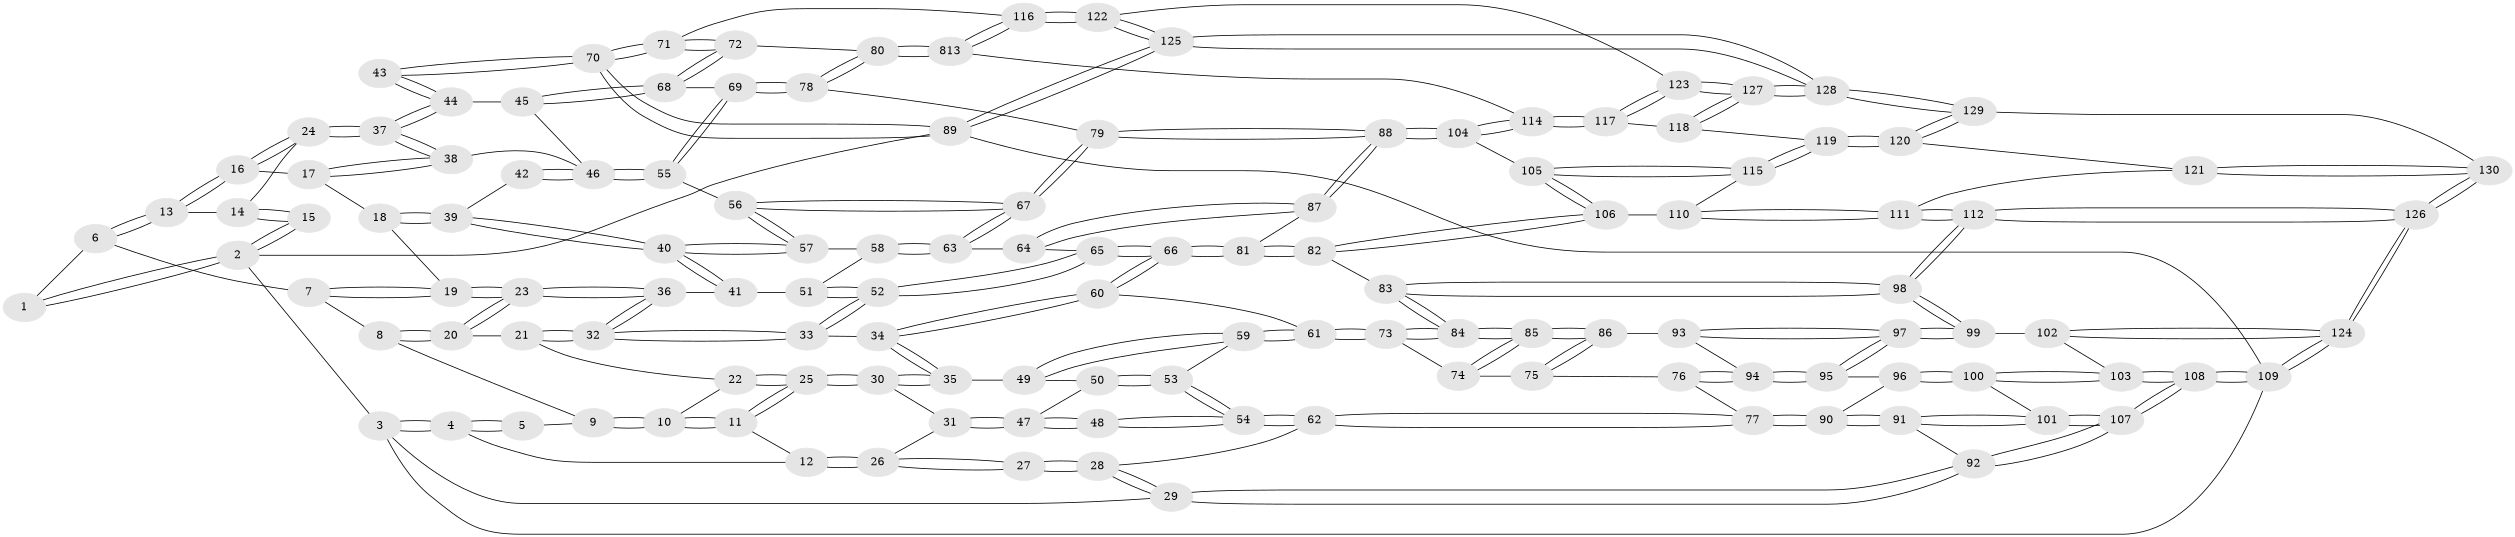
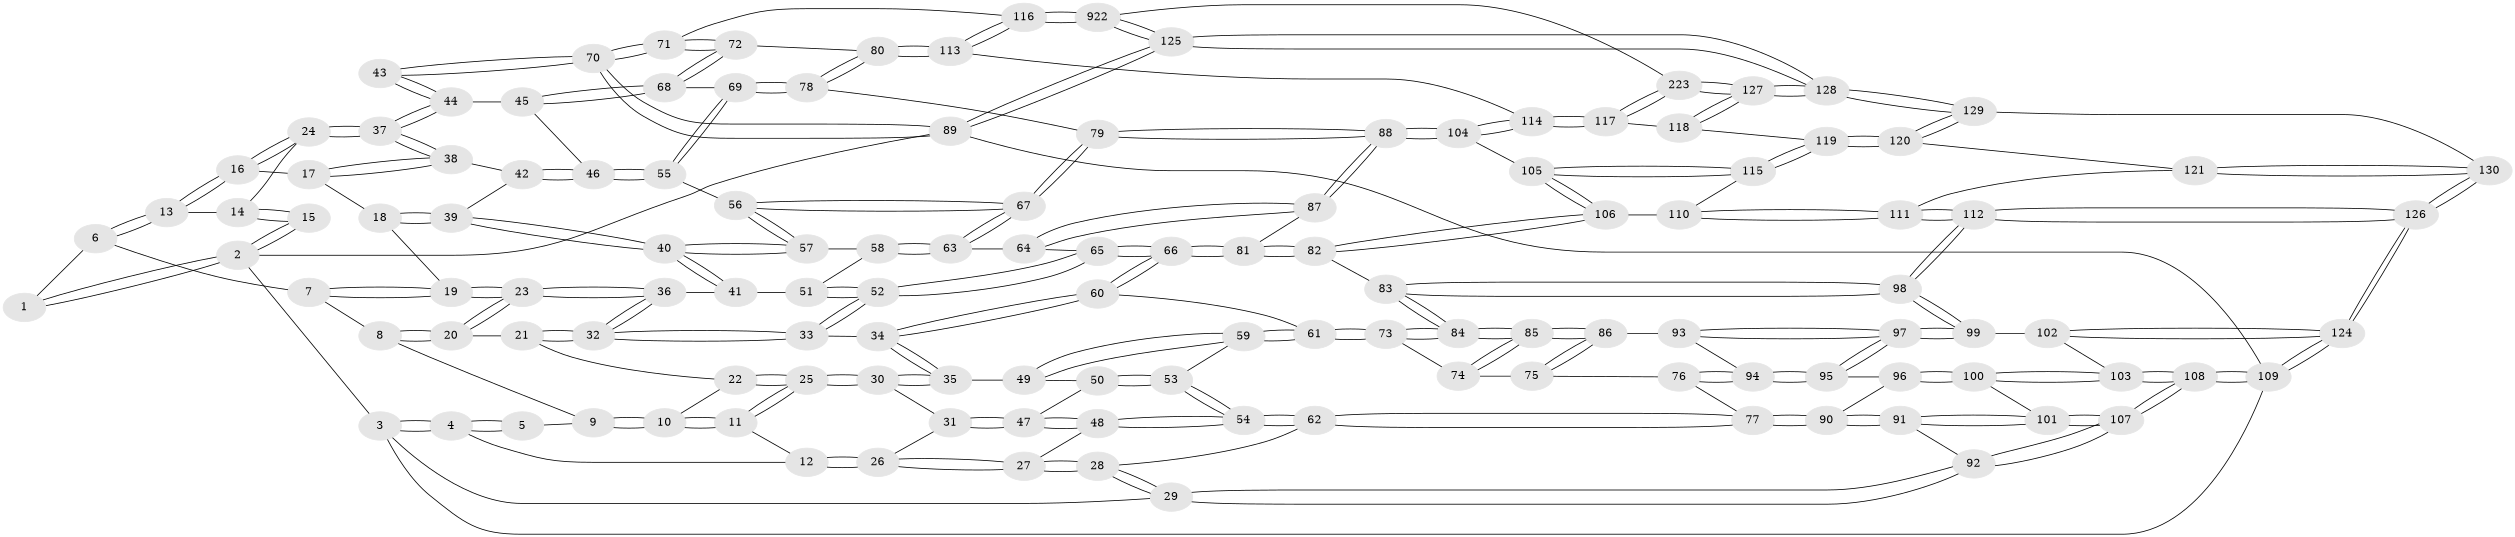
(1098, 17) -> (1098, 17)
(950, 51) -> (950, 51)
(1679, 85) -> (1679, 85)
(525, 151) -> (487, 167)
none -> (1061, 445)
